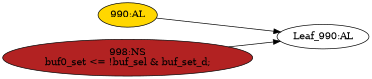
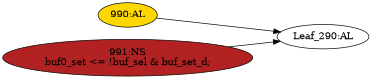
(323, 37) -> (323, 37)
(128, 58) -> (128, 58)
